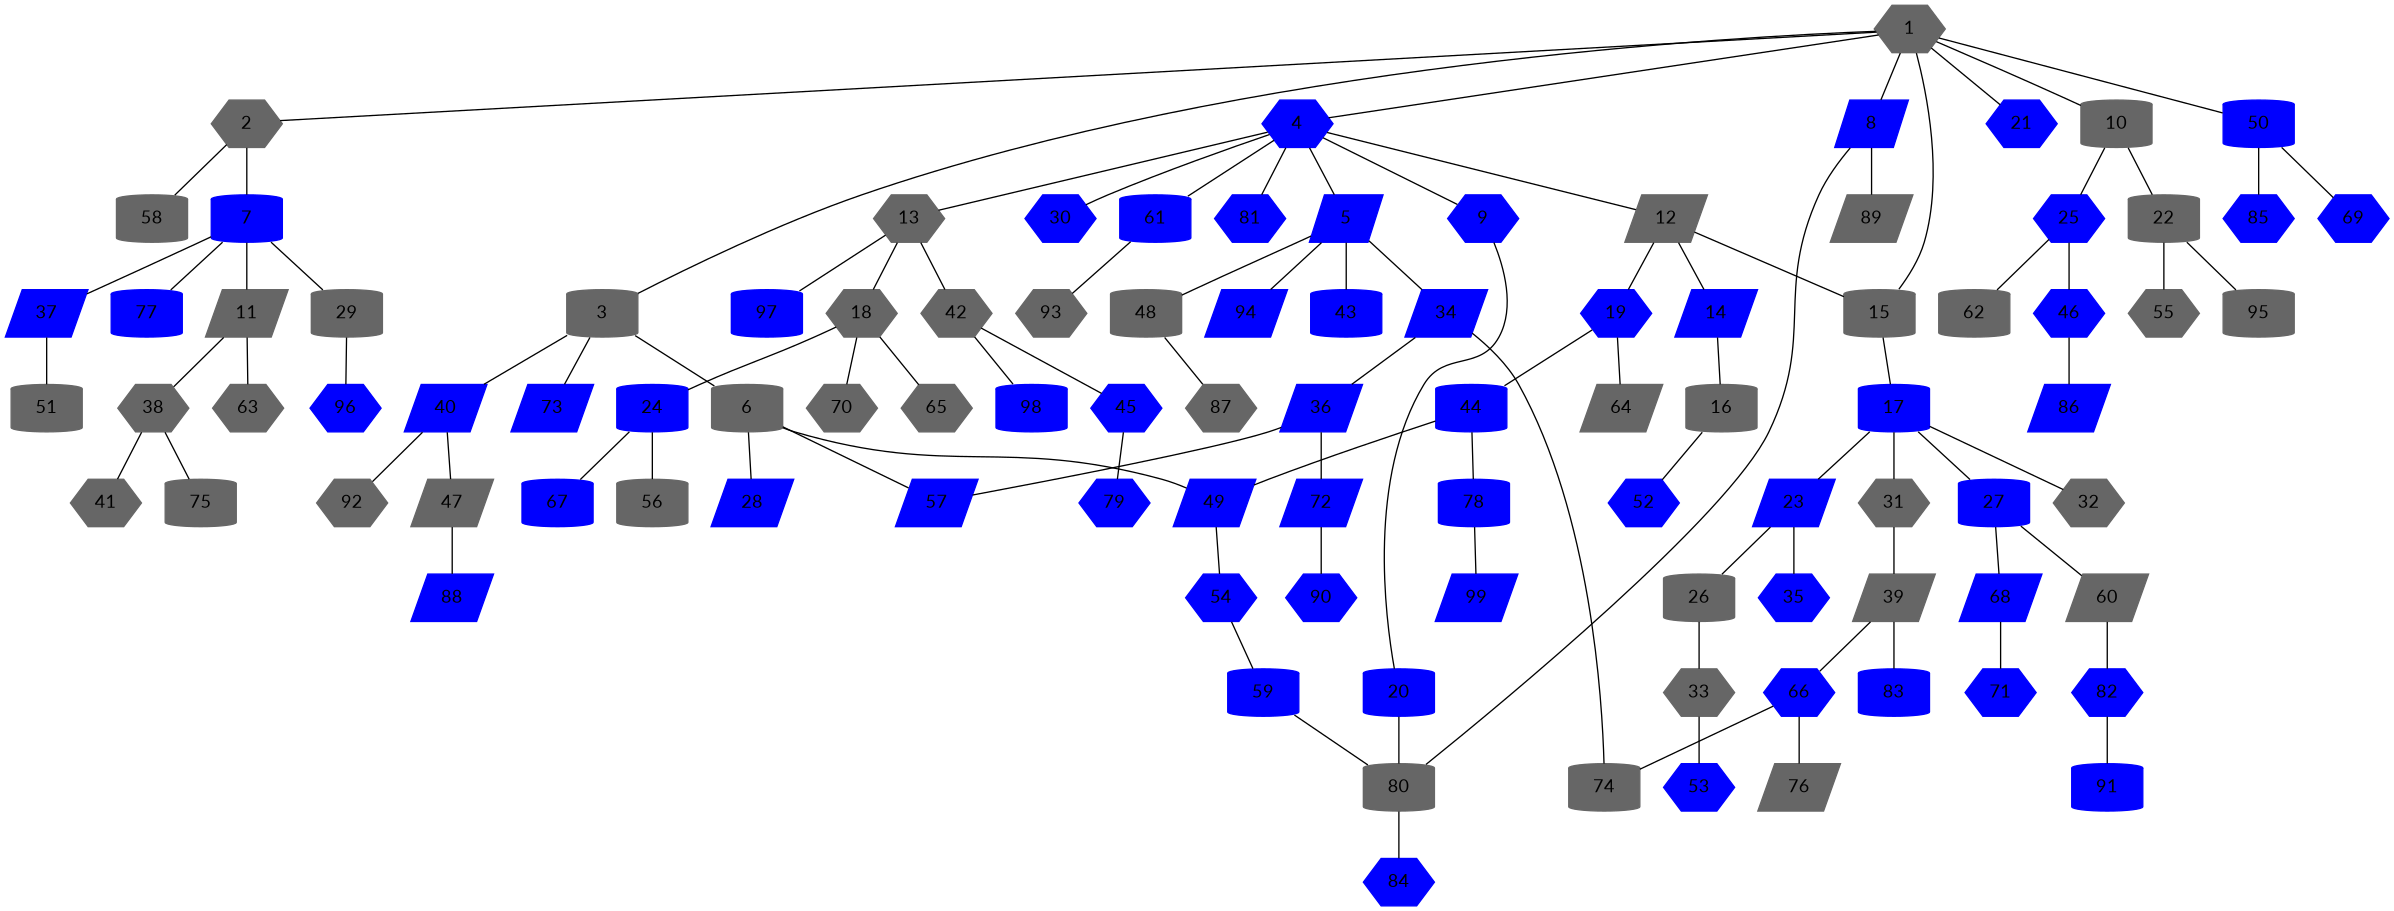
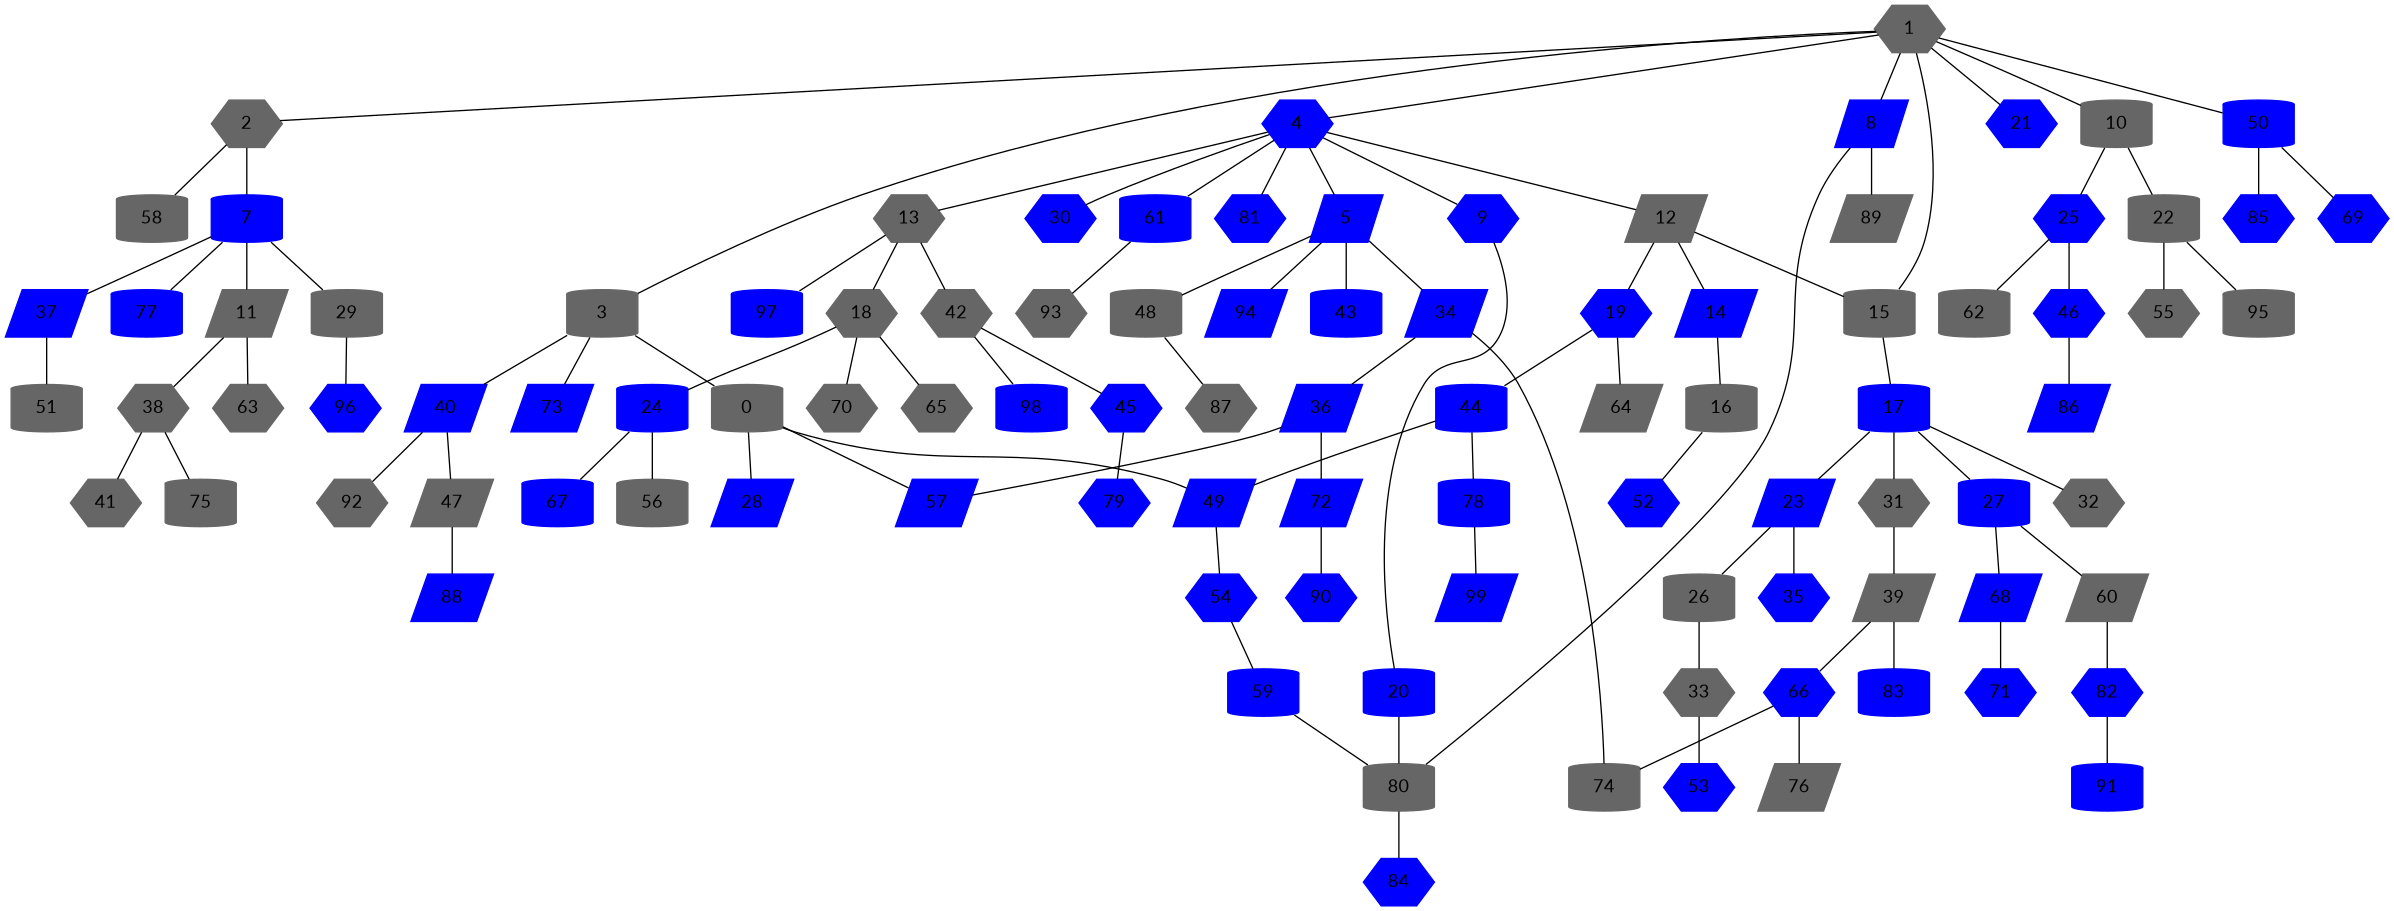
(747, 408) -> (747, 408)
